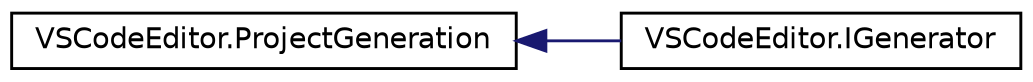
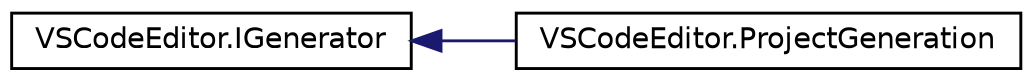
(584, 41) -> (479, 41)
